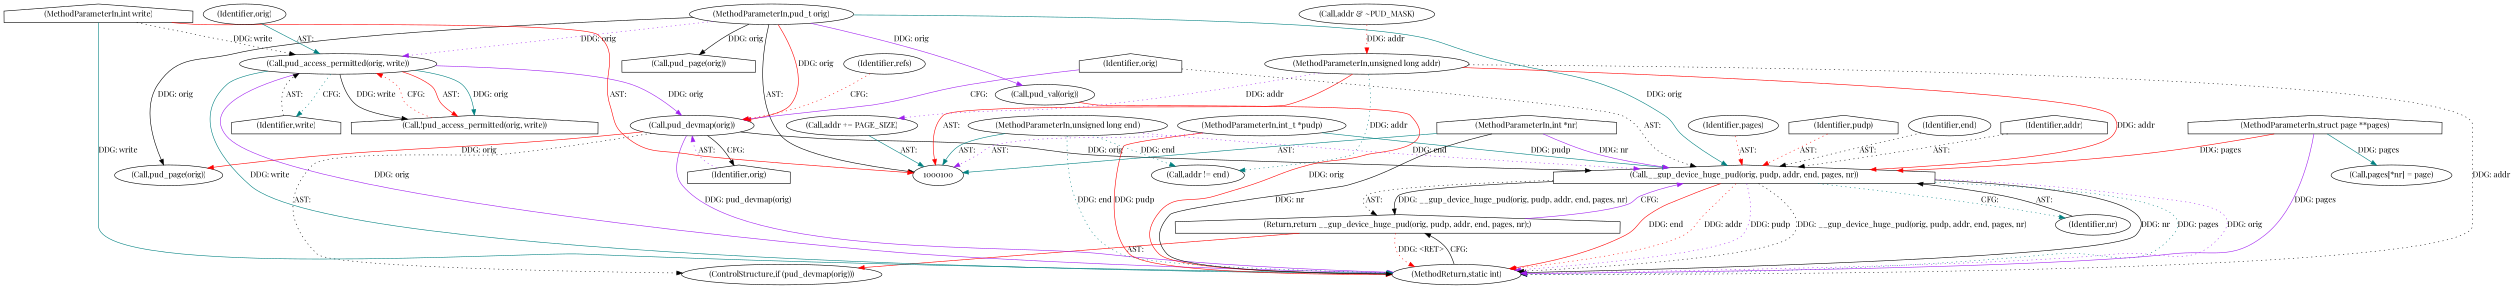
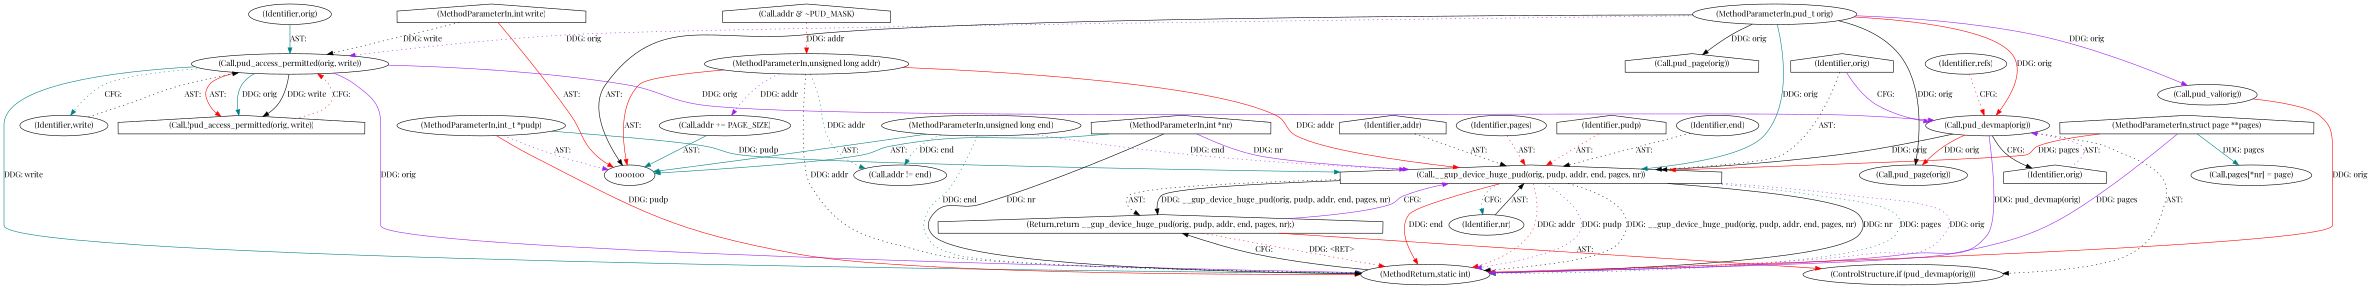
(1367, 14) -> (807, 14)
(286, 126) -> (64, 126)
(637, 256) -> none
